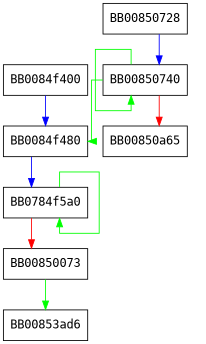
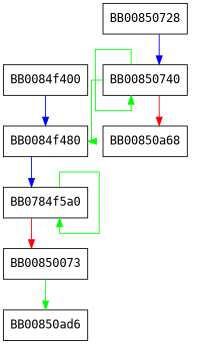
(145, 141) -> (145, 141)
(46, 325) -> (46, 325)
